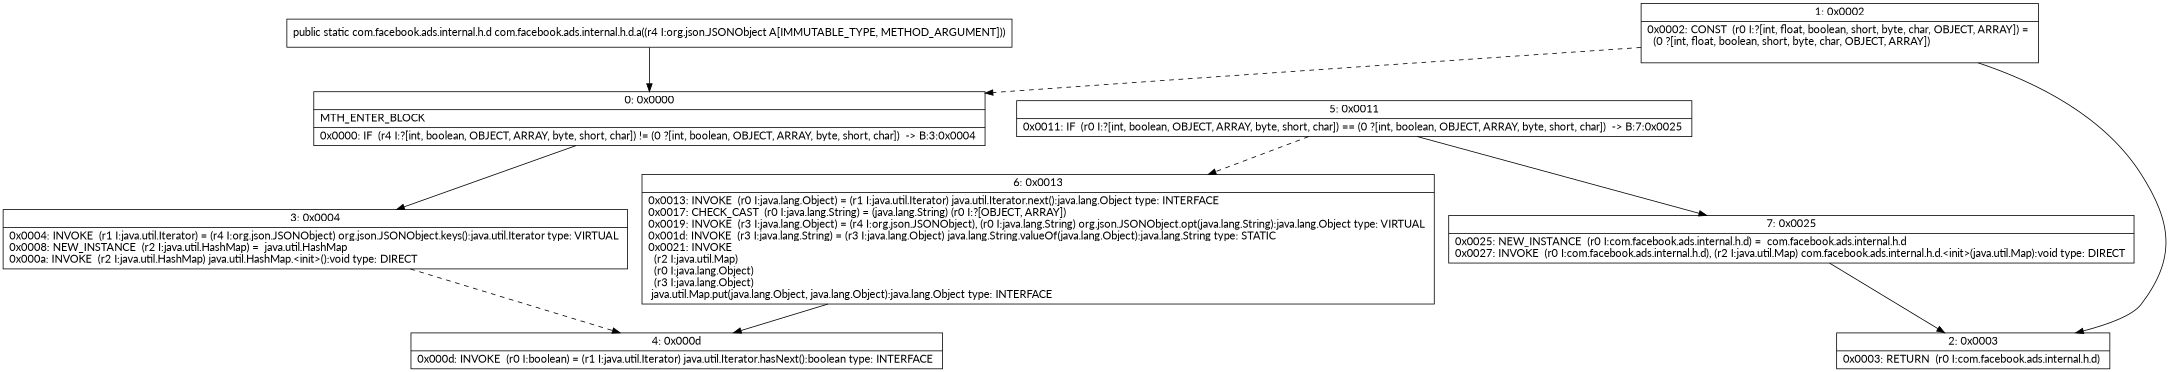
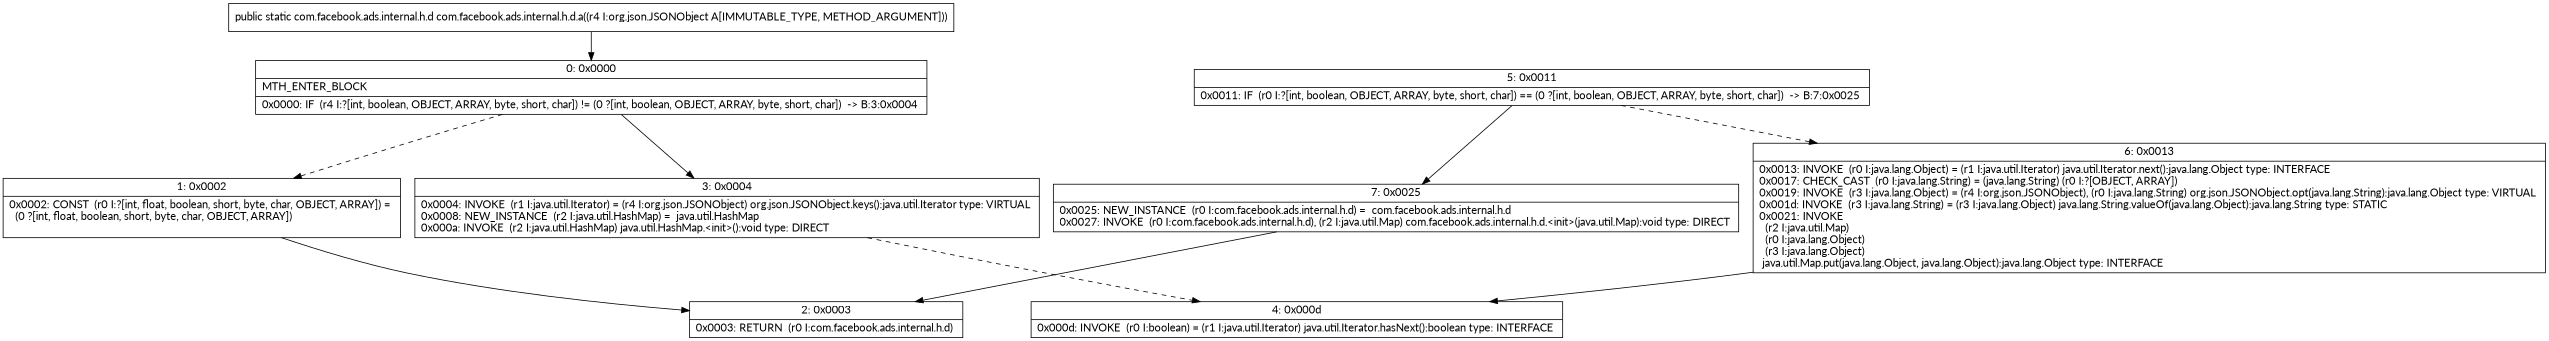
(1317, 70) -> (402, 145)
